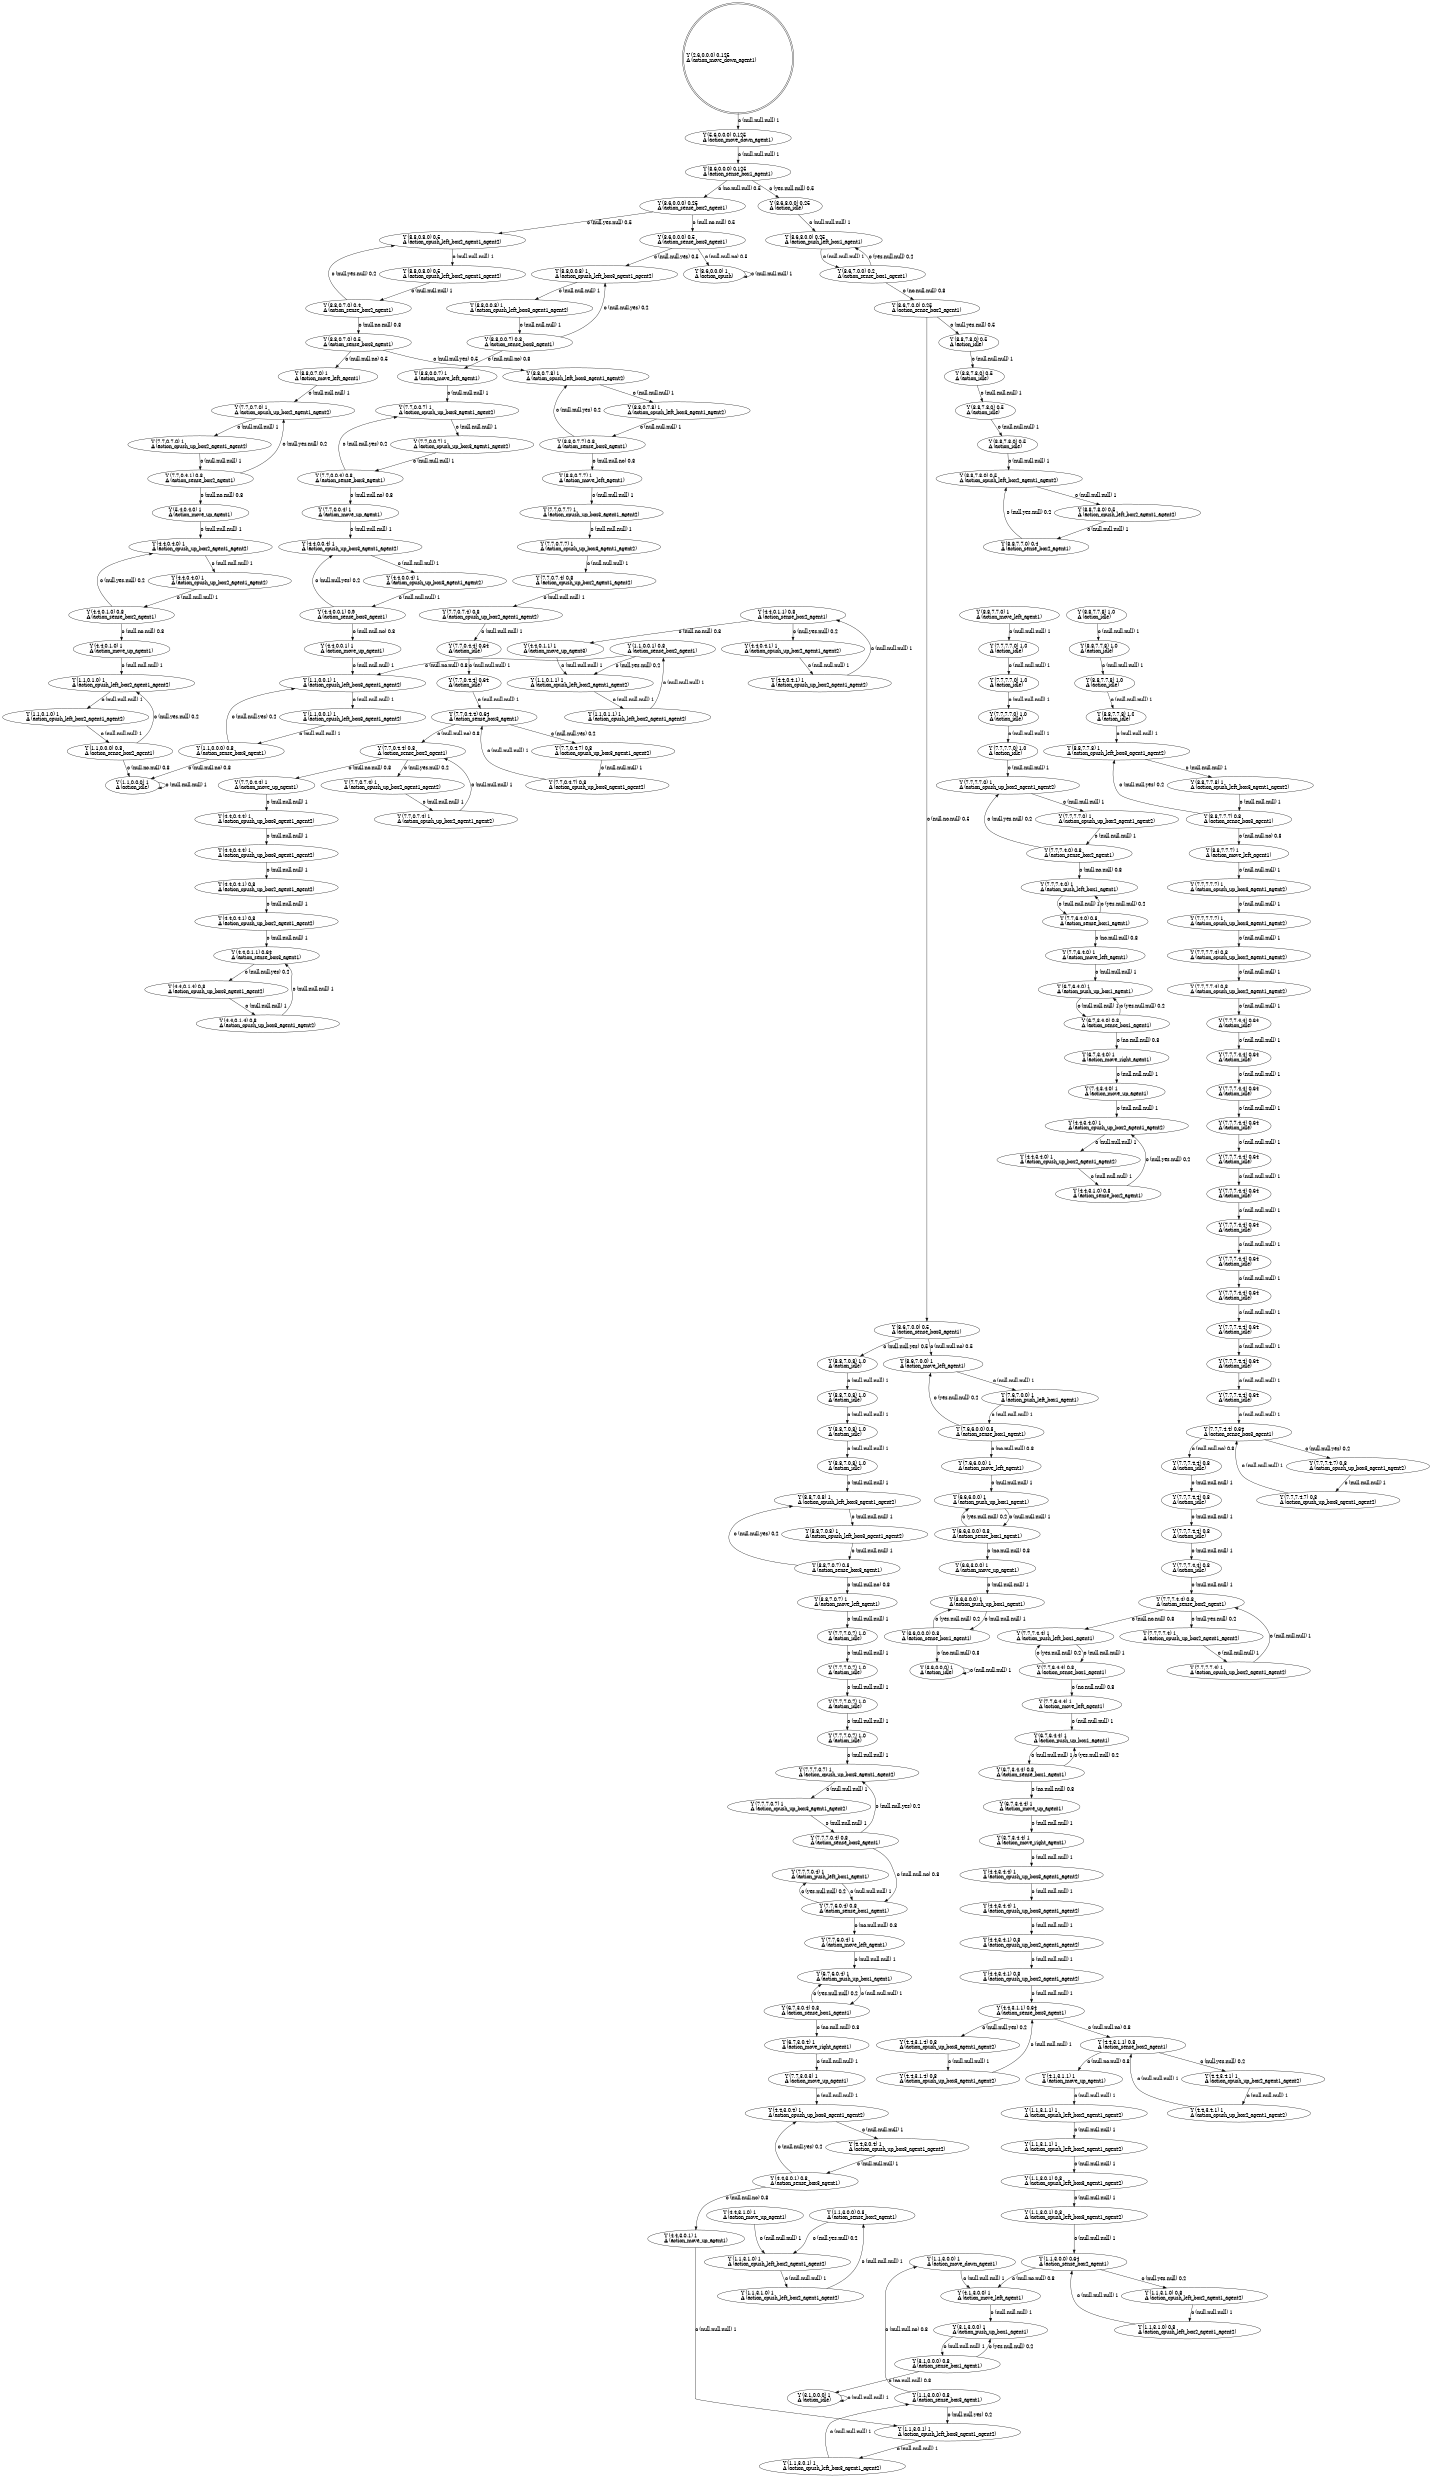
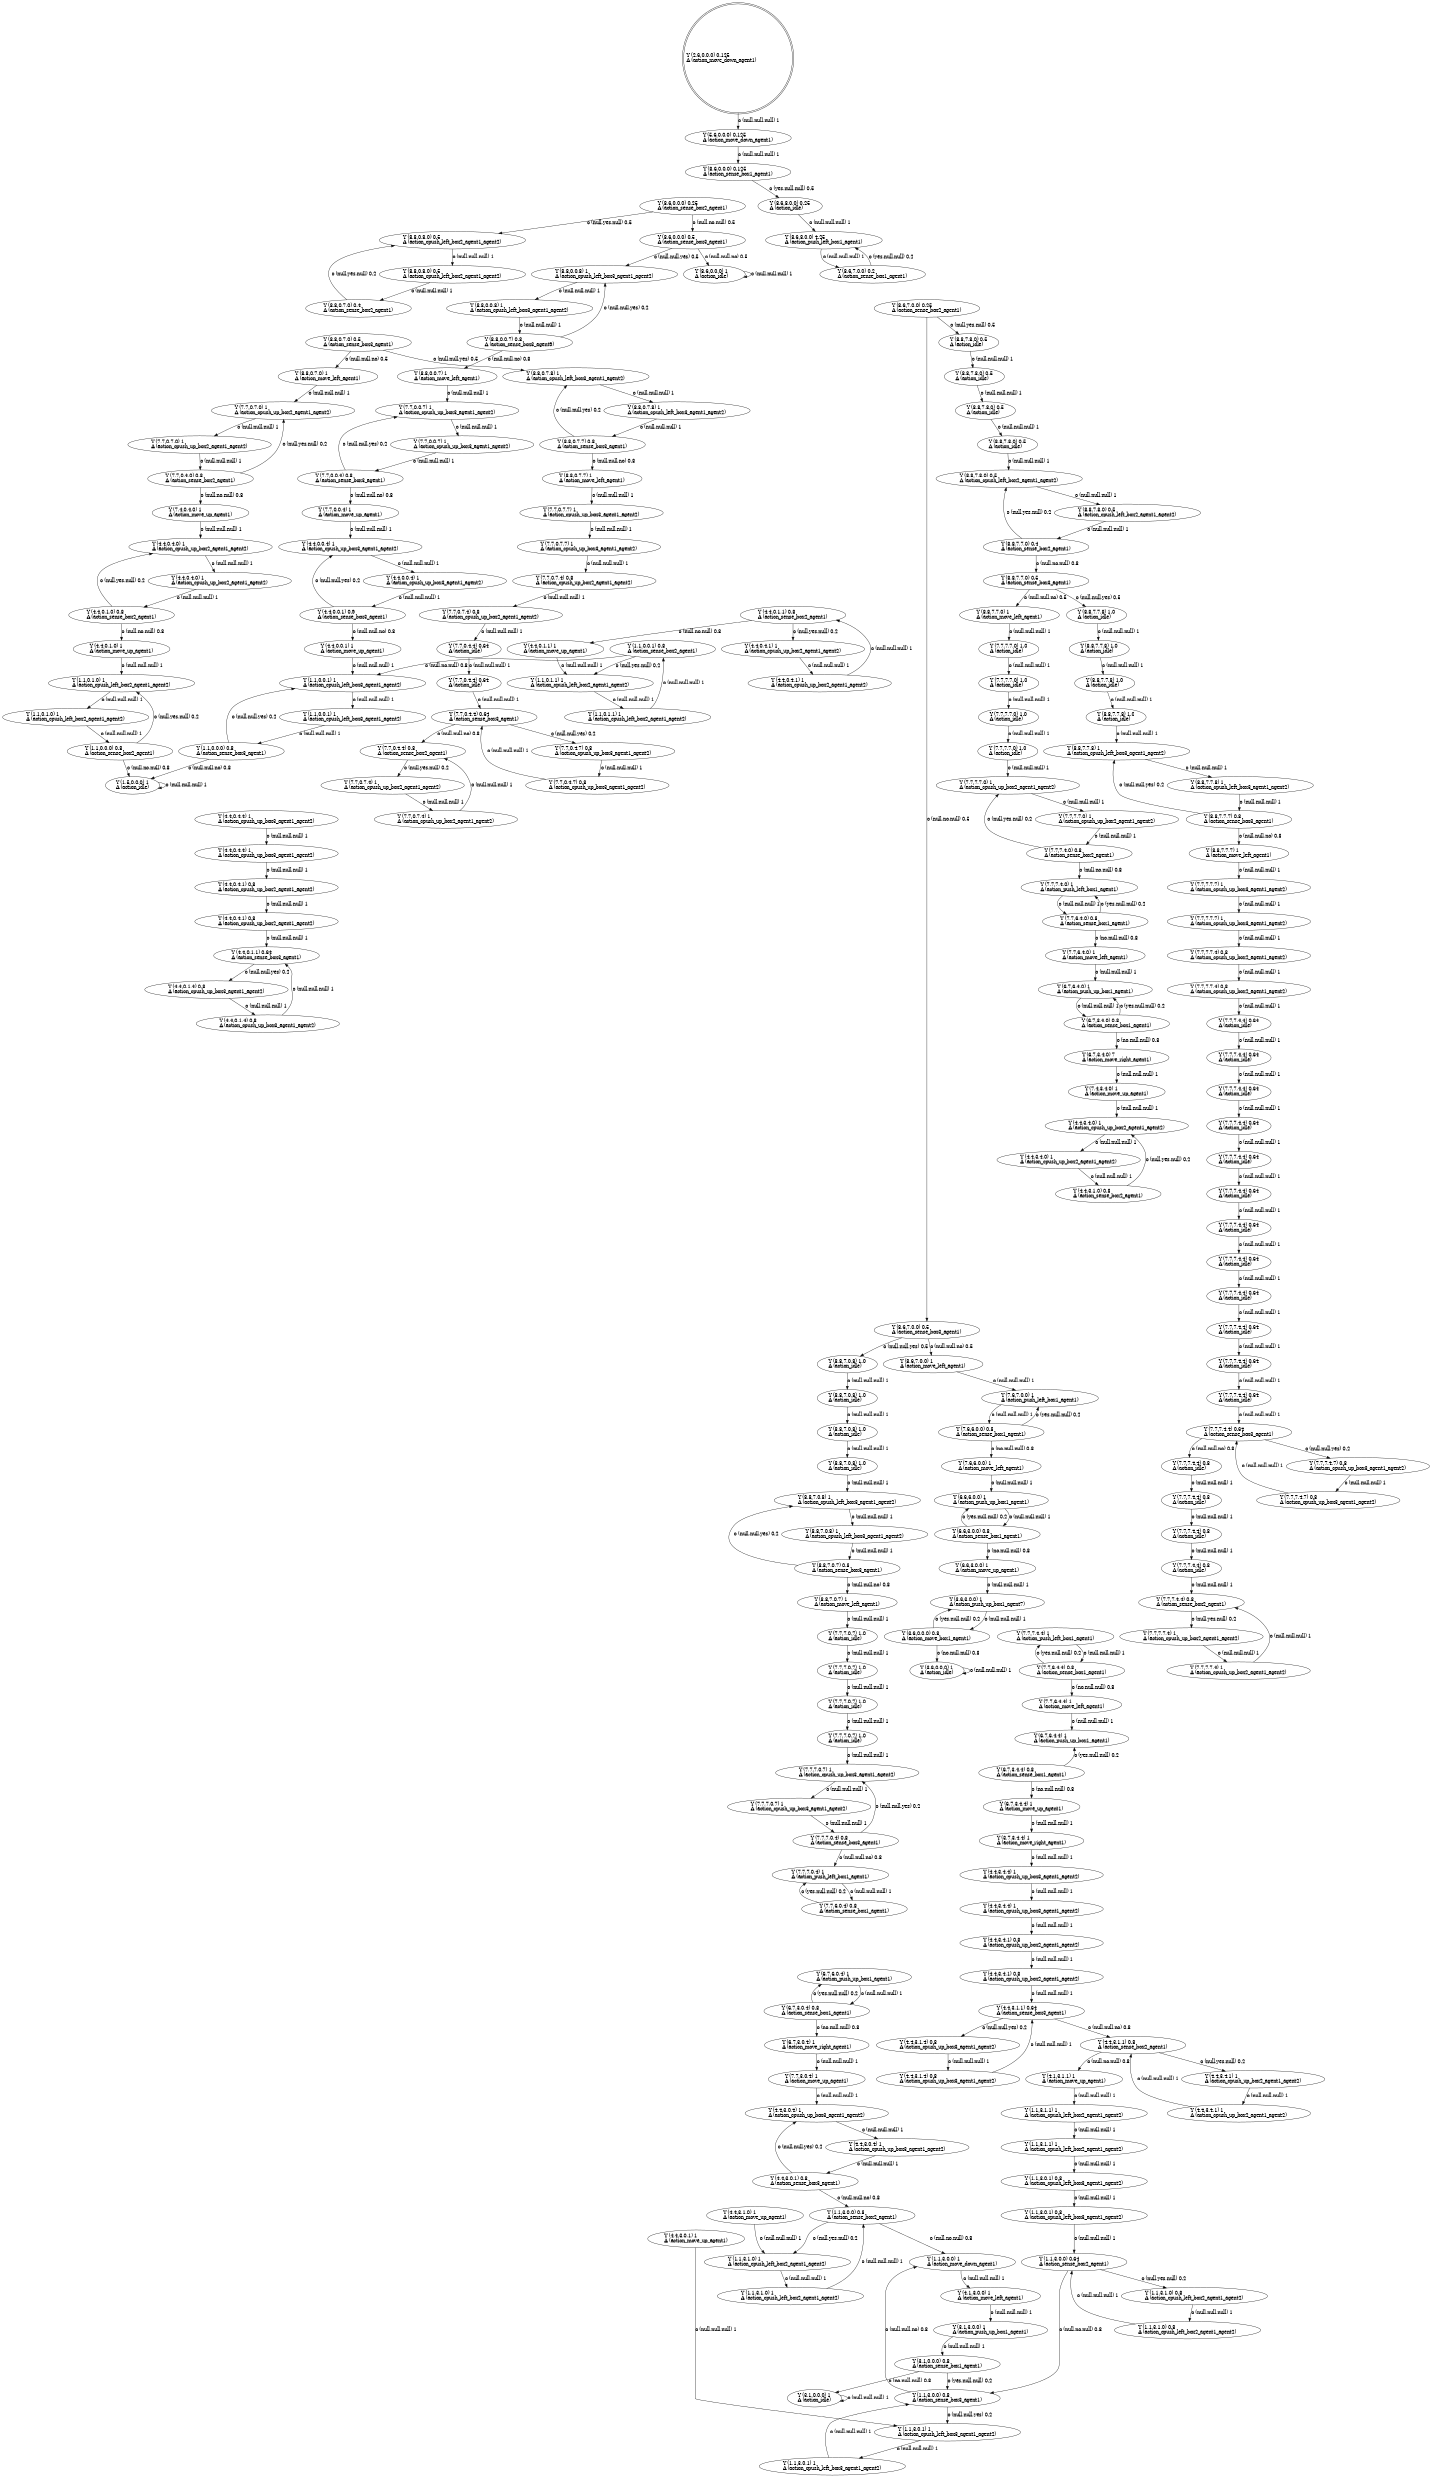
(717, 188) -> none
(824, 240) -> (824, 240)
(714, 274) -> (714, 274)
(898, 290) -> none
(358, 324) -> none
(520, 342) -> (520, 342)
(201, 479) -> (201, 479)
(201, 513) -> (201, 513)
none -> (1036, 581)
(555, 649) -> (555, 649)
(133, 785) -> (133, 785)
(266, 785) -> none
(1117, 1058) -> (1117, 1058)
(934, 1407) -> (1031, 1419)
(987, 1602) -> (987, 1602)
(1125, 1619) -> none
(937, 1637) -> (937, 1637)
(1032, 1752) -> none
(894, 1871) -> (839, 1856)
(854, 1943) -> none
(817, 2079) -> (817, 2079)
(723, 2197) -> (832, 2198)
none -> (911, 2238)
(1017, 2274) -> (1059, 2354)
(985, 2351) -> (947, 2380)
